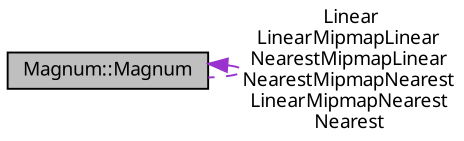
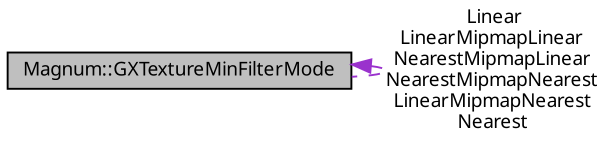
(108, 71) -> (180, 71)
